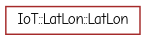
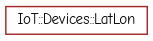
(73, 20) -> (77, 20)
